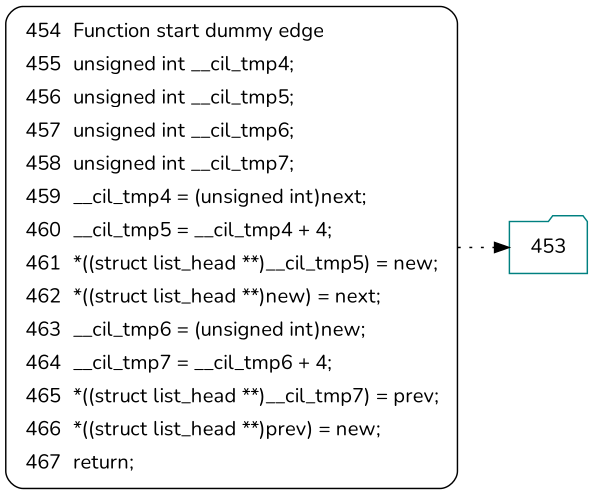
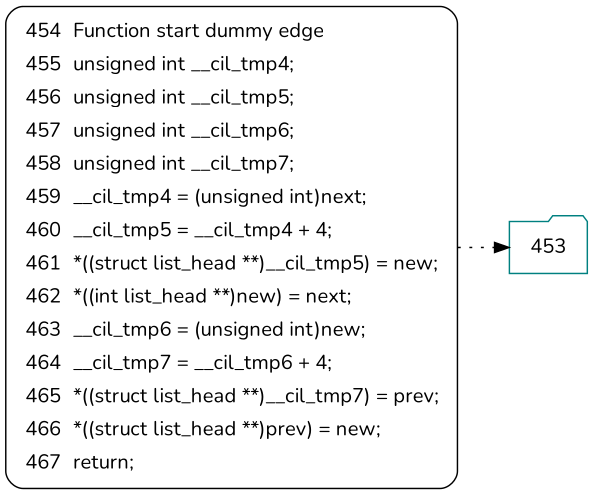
(227, 297) -> (212, 297)
